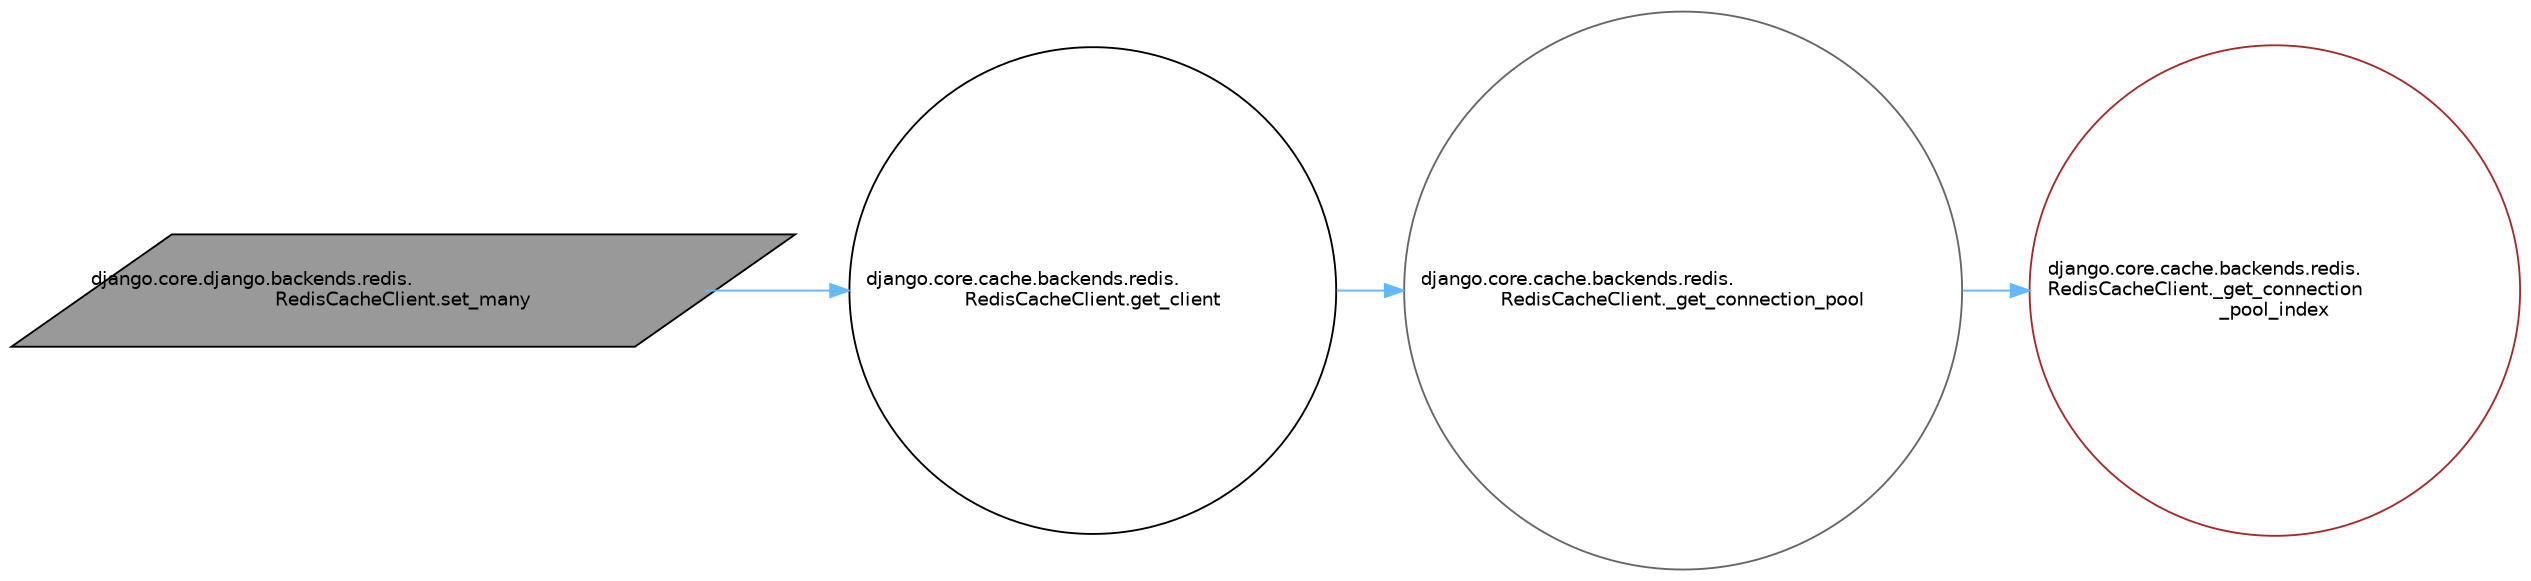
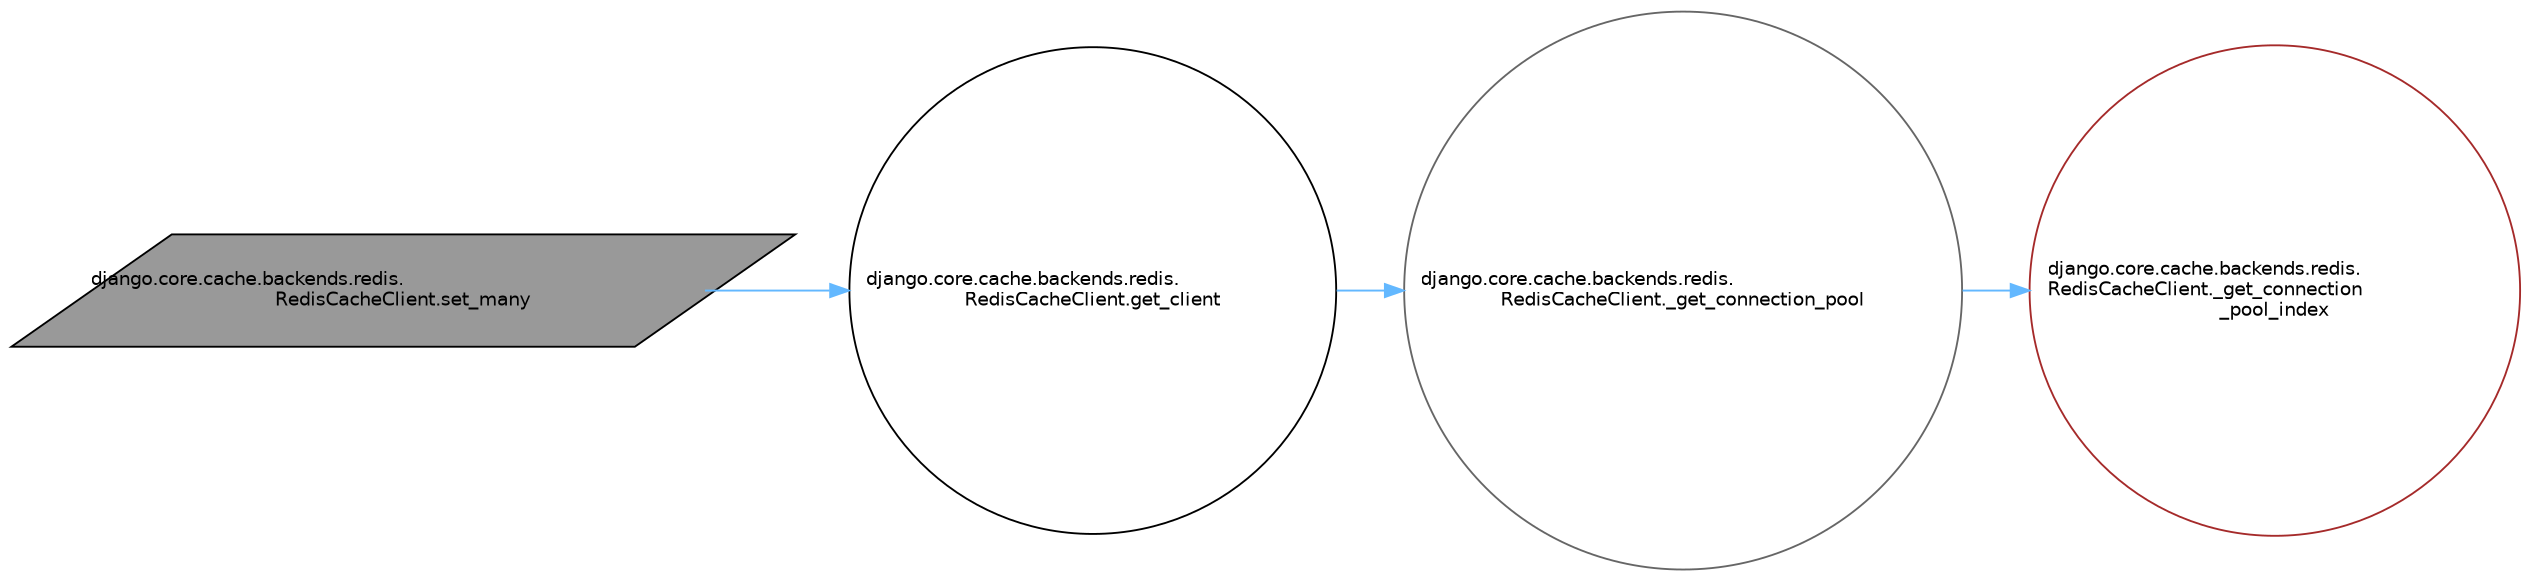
(403, 291) -> (403, 291)
